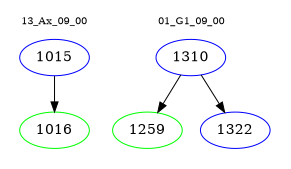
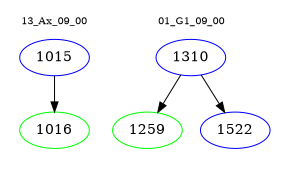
(235, 130) -> (235, 130)
